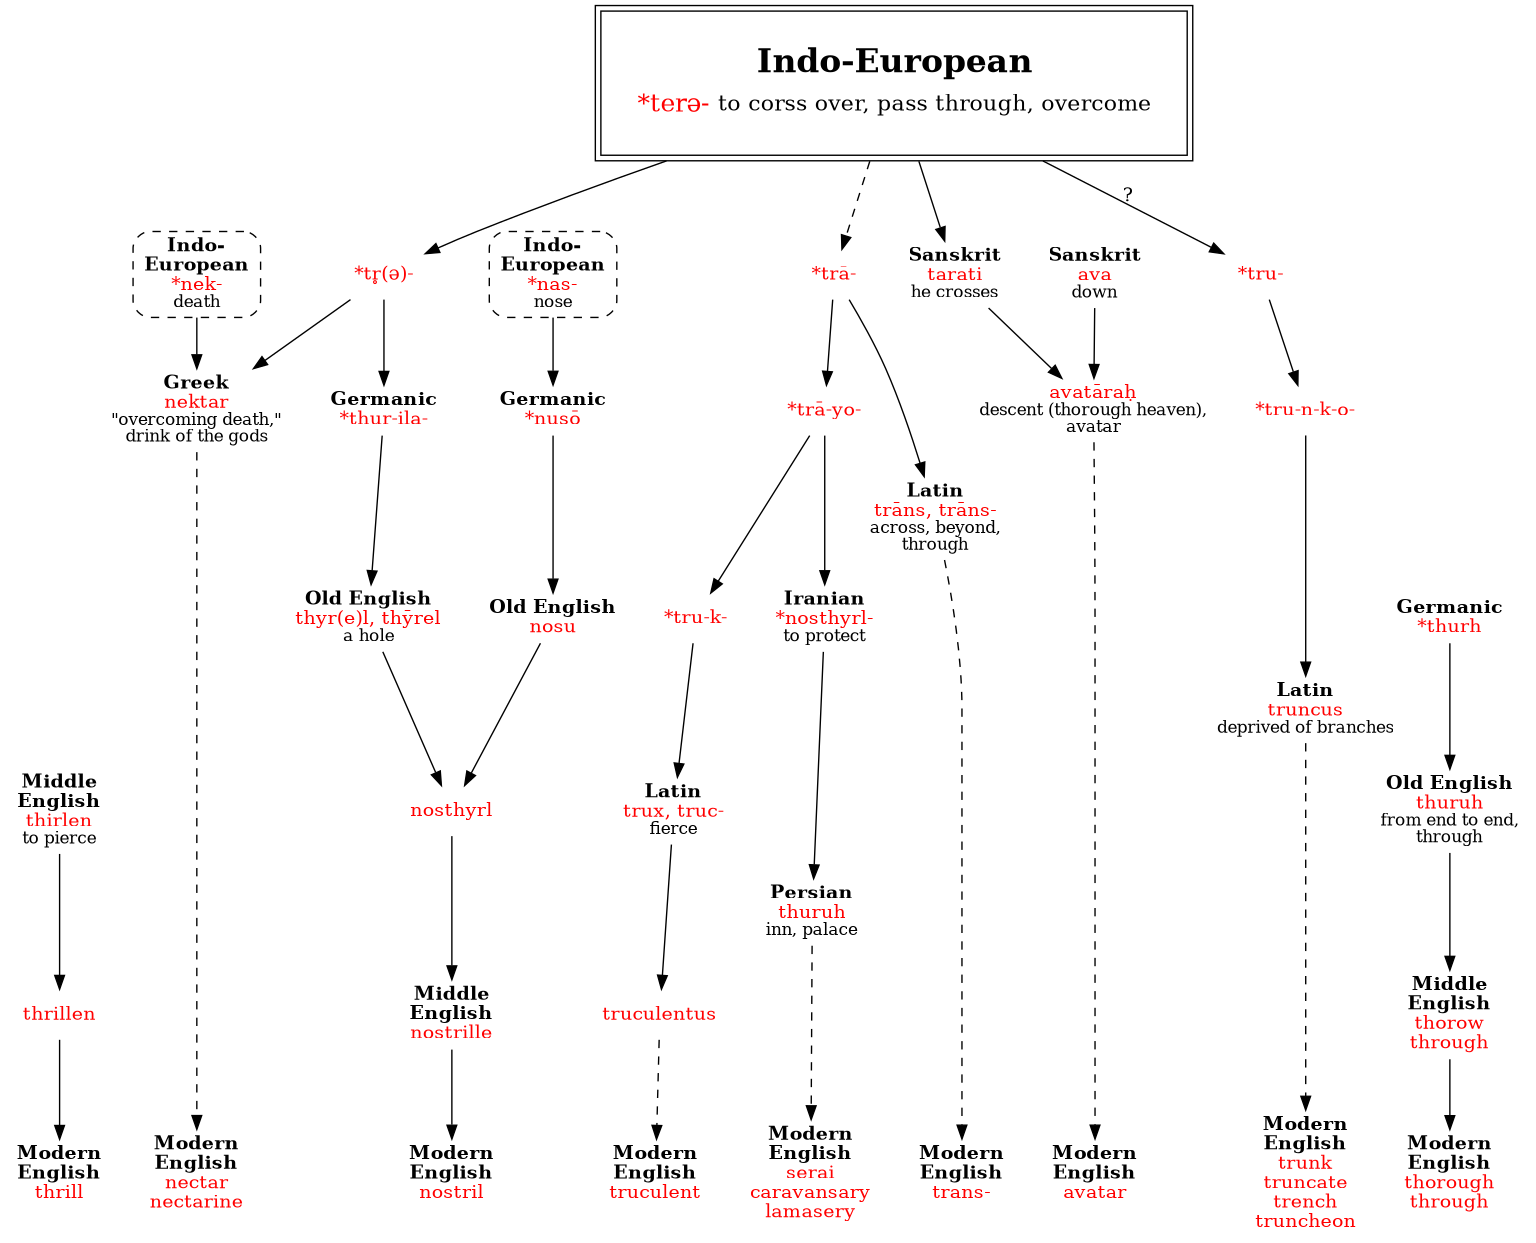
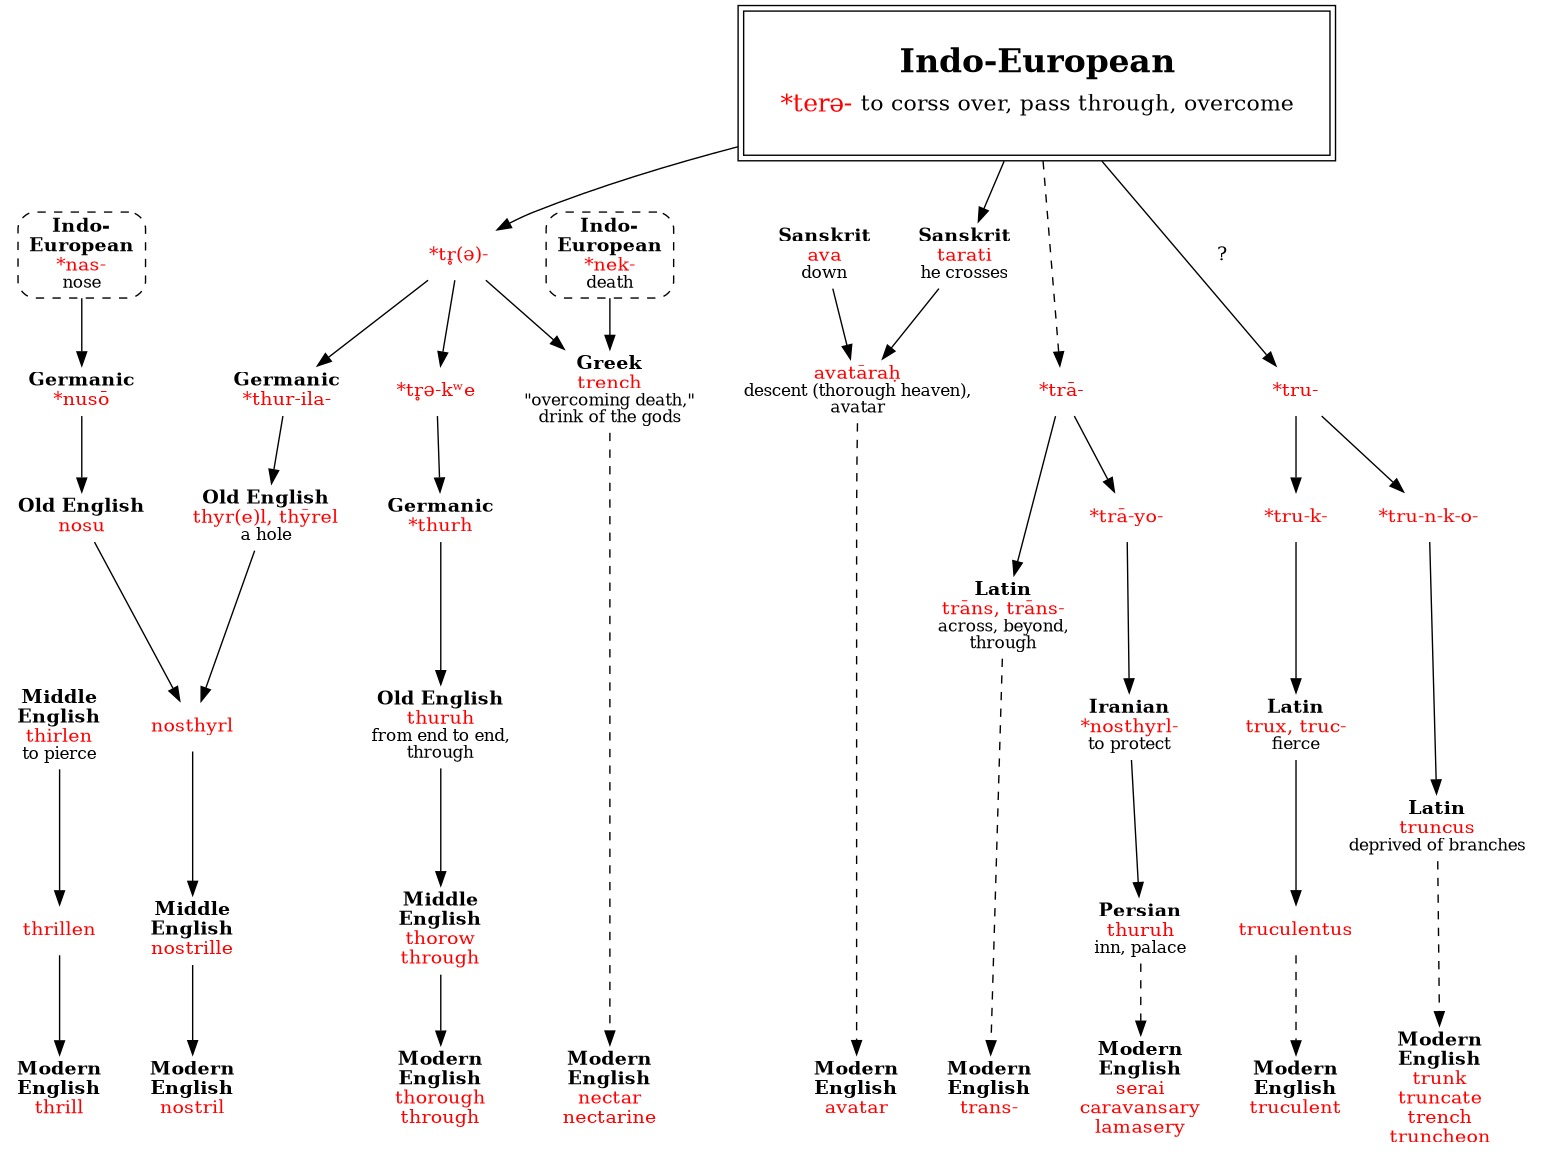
none -> (437, 391)
(197, 402) -> (610, 383)
(764, 508) -> (1296, 447)
